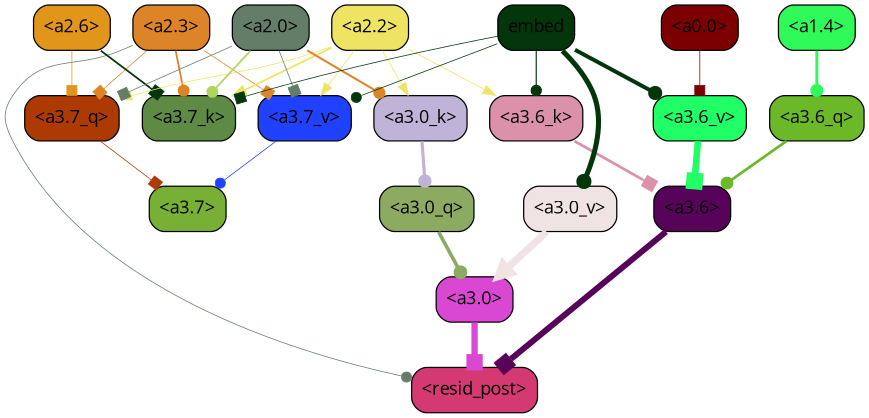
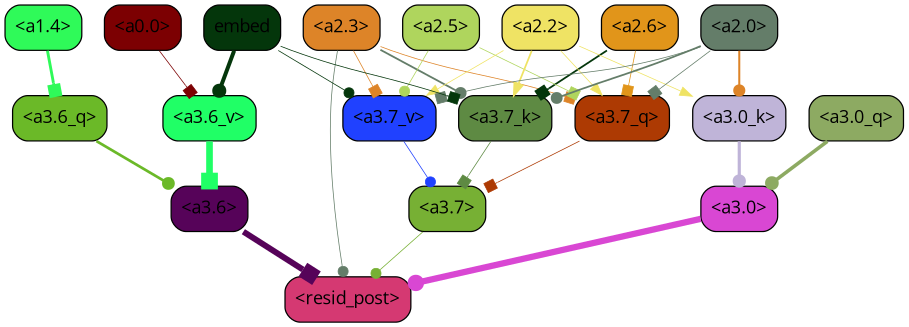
none -> (441, 28)
(178, 61) -> (424, 73)
(238, 64) -> (621, 76)
(817, 68) -> (50, 67)
(536, 118) -> none
none -> (480, 158)
(423, 159) -> (739, 159)
(570, 209) -> none
none -> (401, 251)
(475, 339) -> (561, 250)
